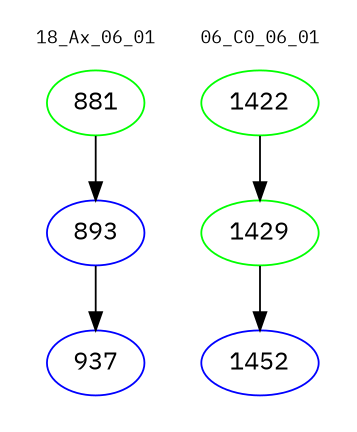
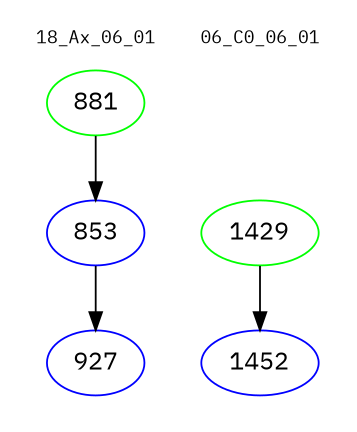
(260, 103) -> none
(96, 233) -> (96, 233)
(96, 363) -> (96, 363)
